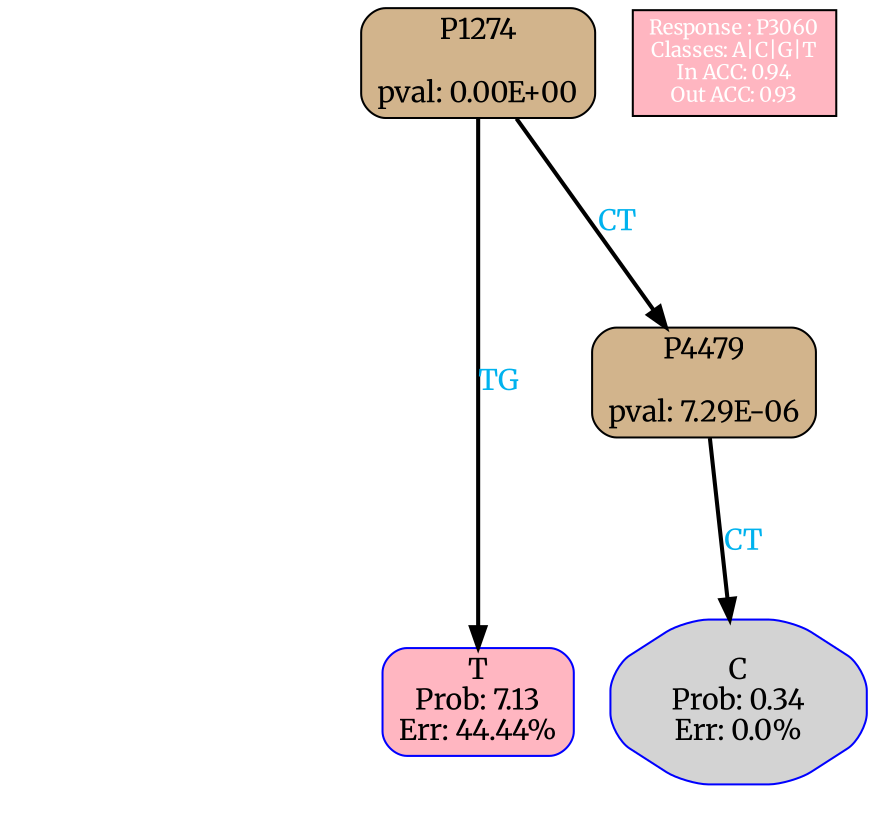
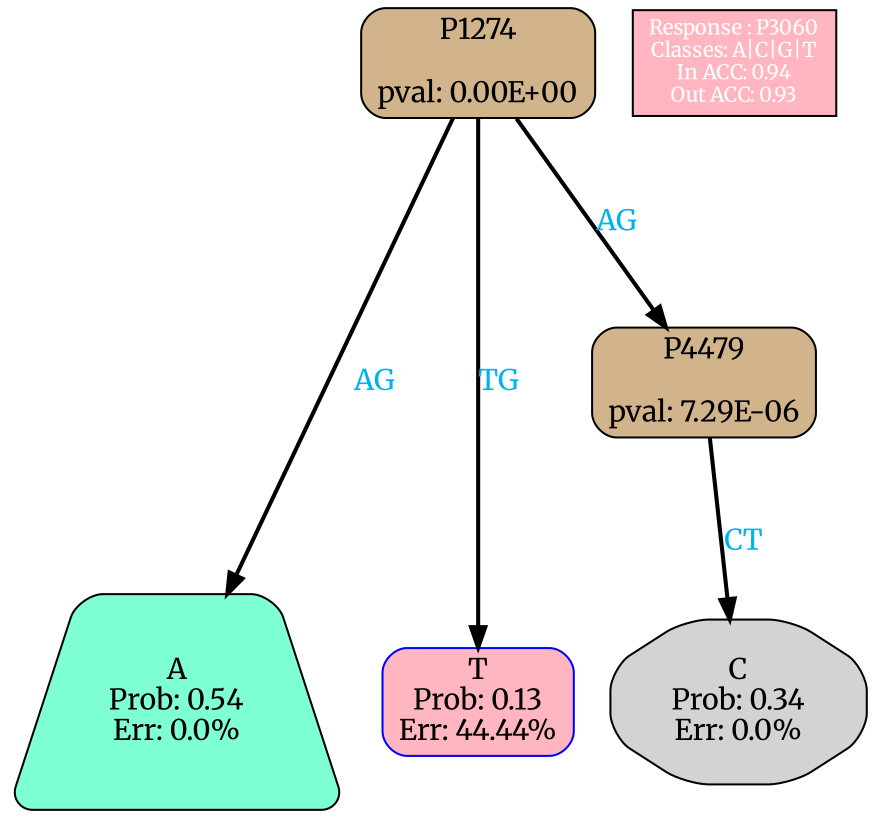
(618, 223) -> (618, 223)
none -> (177, 702)
(478, 702) -> (478, 702)
(739, 702) -> (739, 702)
